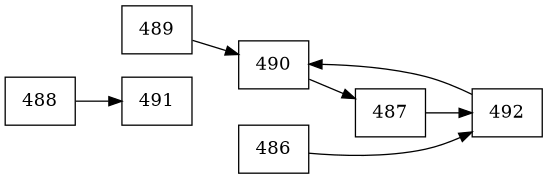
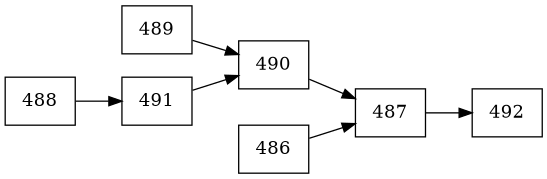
(399, 71) -> (209, 85)
(386, 154) -> (326, 133)
